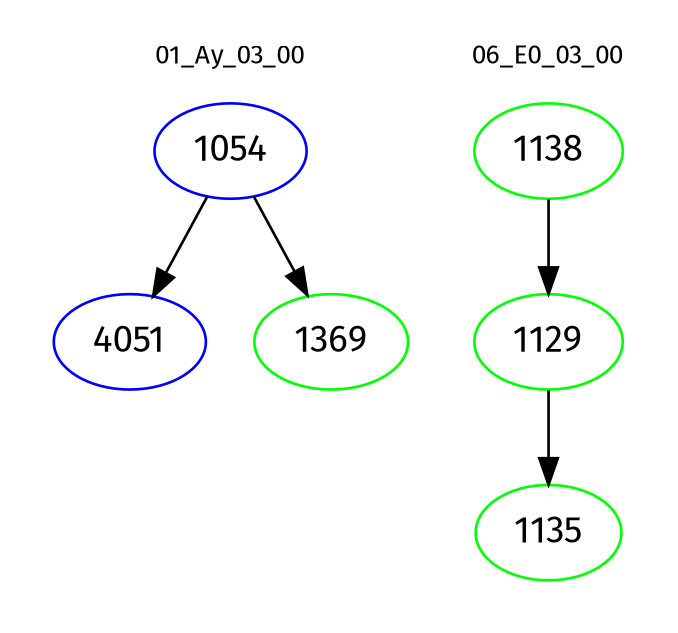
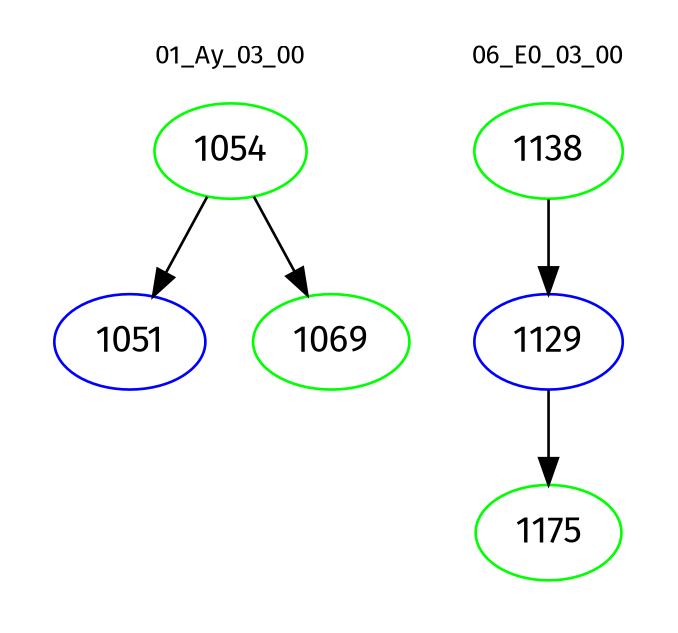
(231, 151) -> (231, 151)
(130, 342) -> (130, 342)
(331, 342) -> (331, 342)
(549, 342) -> (549, 342)
(549, 533) -> (549, 533)
